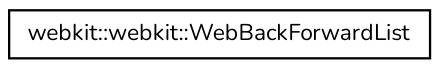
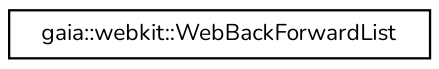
(220, 34) -> (220, 34)
